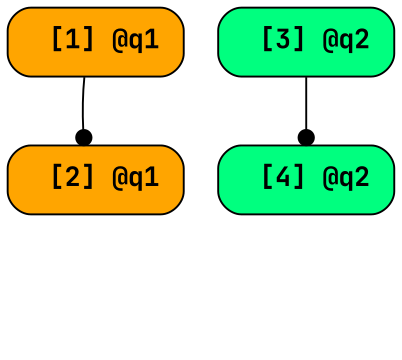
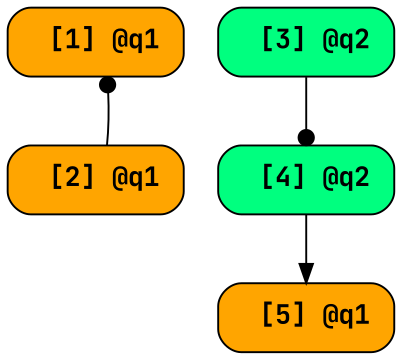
(83, 103) -> (109, 119)
none -> (306, 318)
